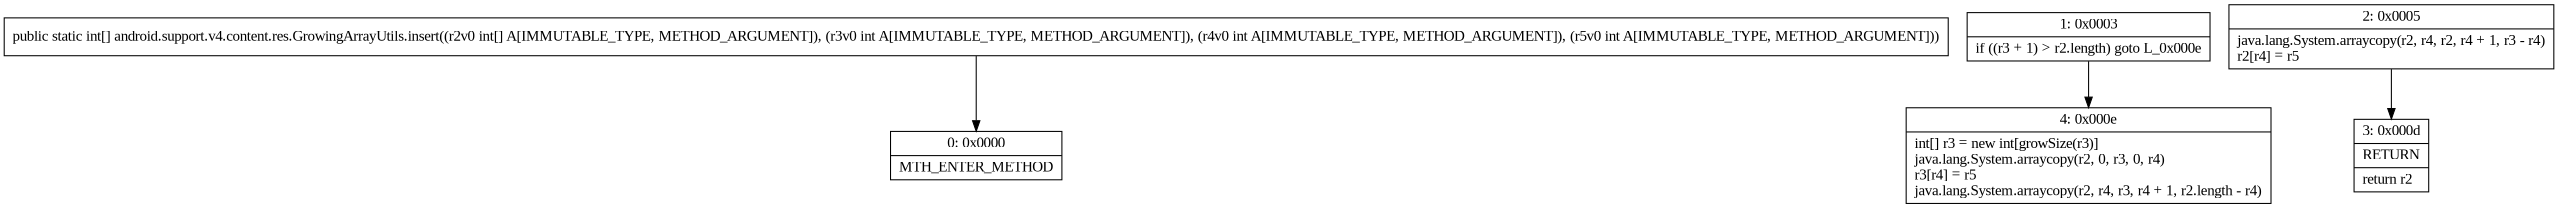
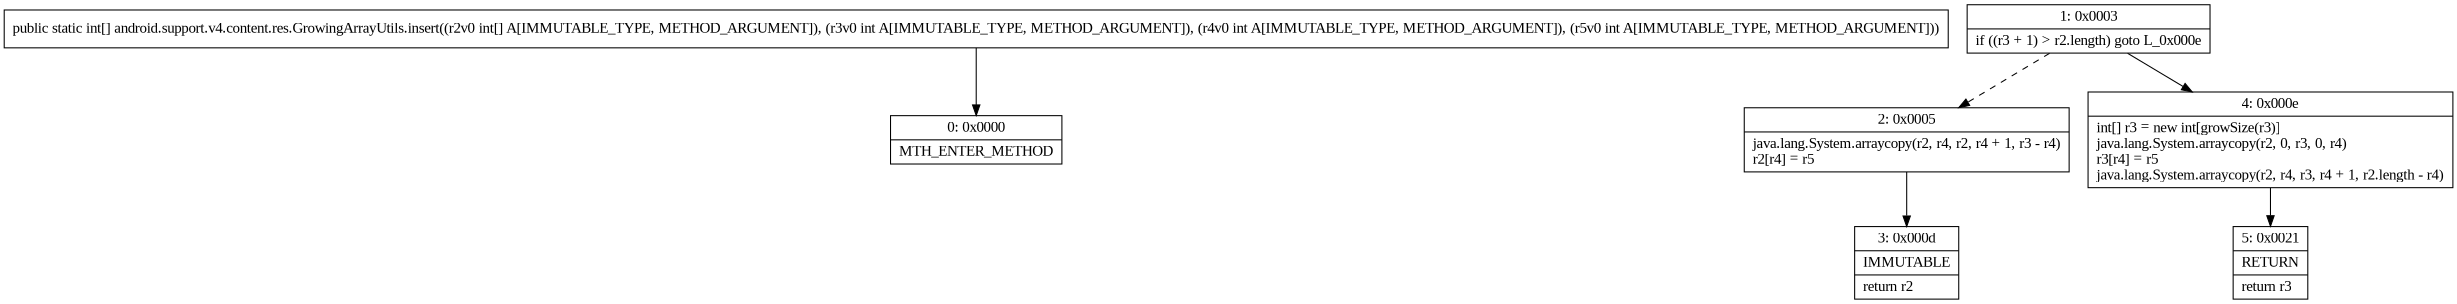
none -> (2009, 78)
(2391, 155) -> (1907, 262)
none -> (2270, 263)
